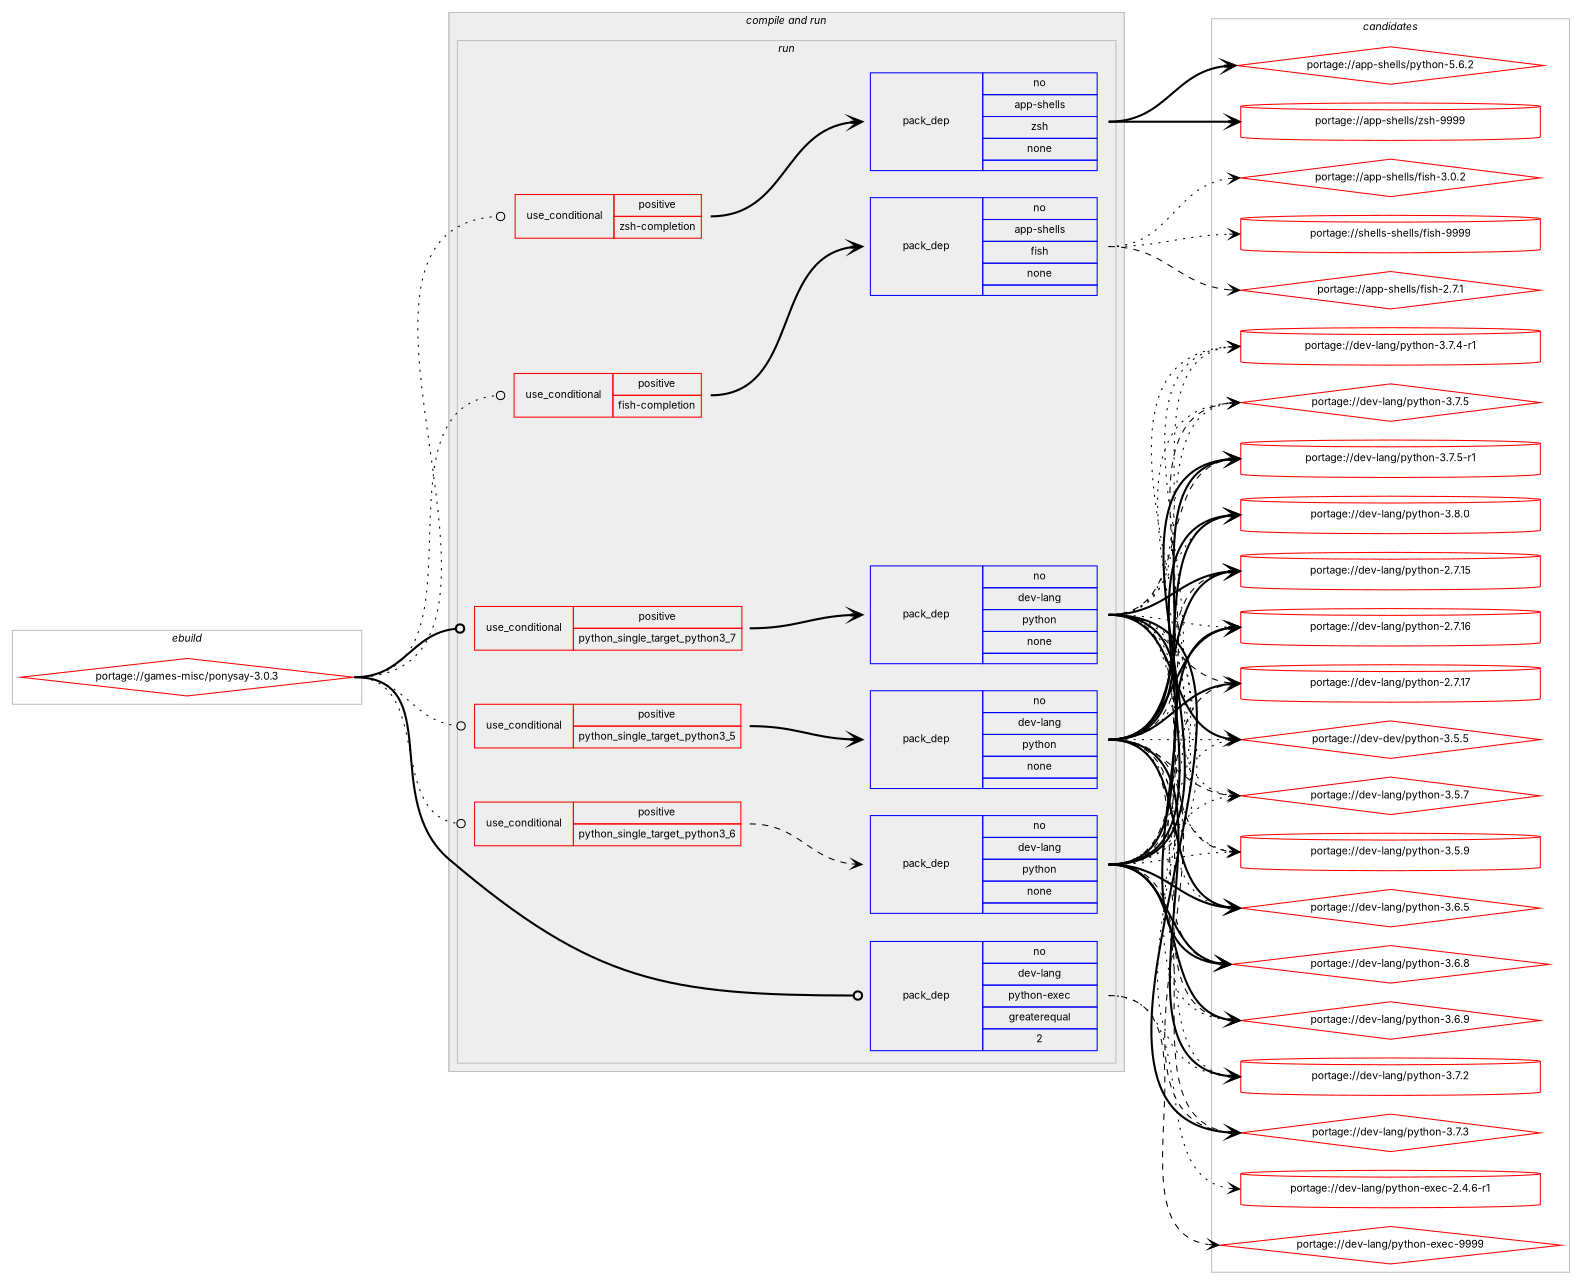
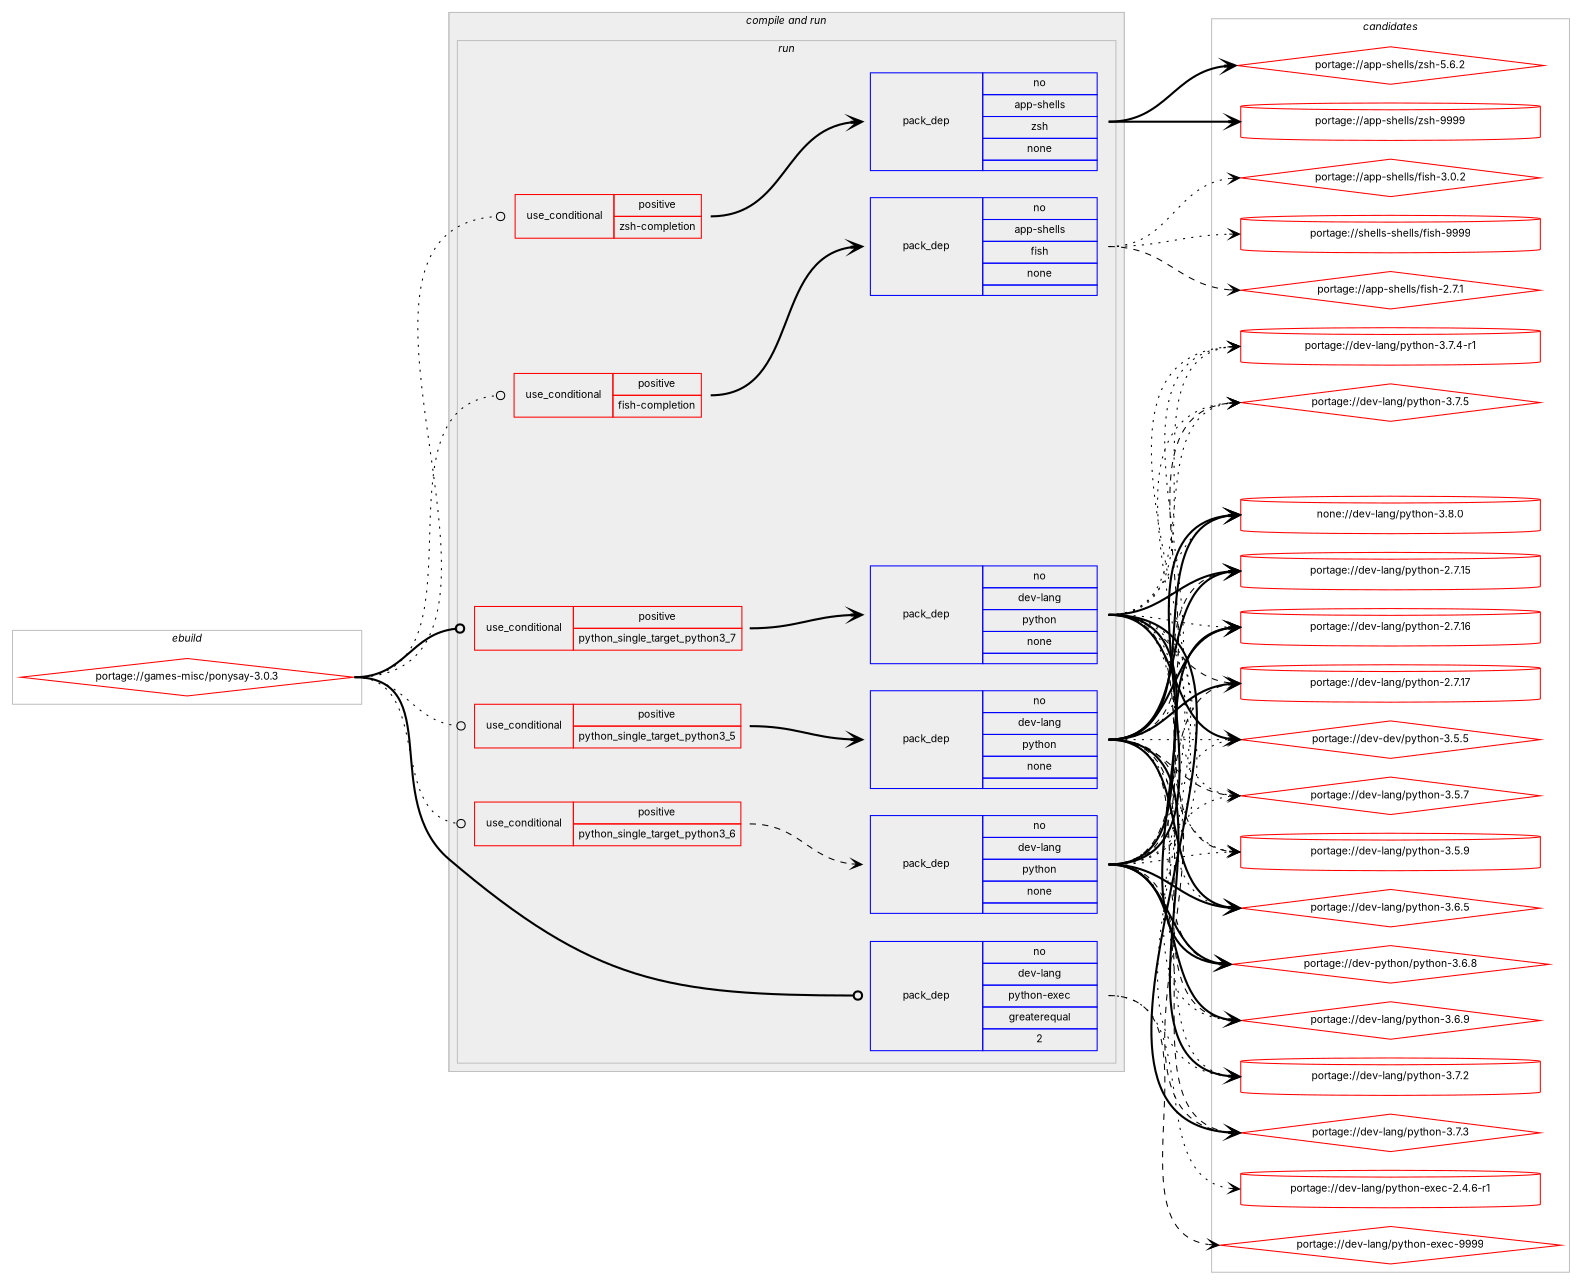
(1391, 66) -> (1391, 66)
(1391, 459) -> none
(1391, 515) -> (1391, 515)
(1391, 964) -> (1391, 964)
